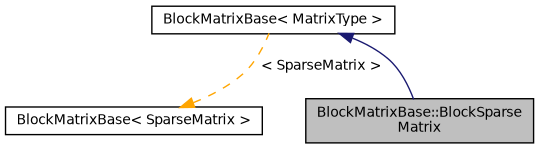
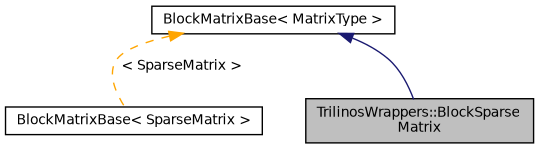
(239, 77) -> (119, 57)
(420, 121) -> (420, 121)
